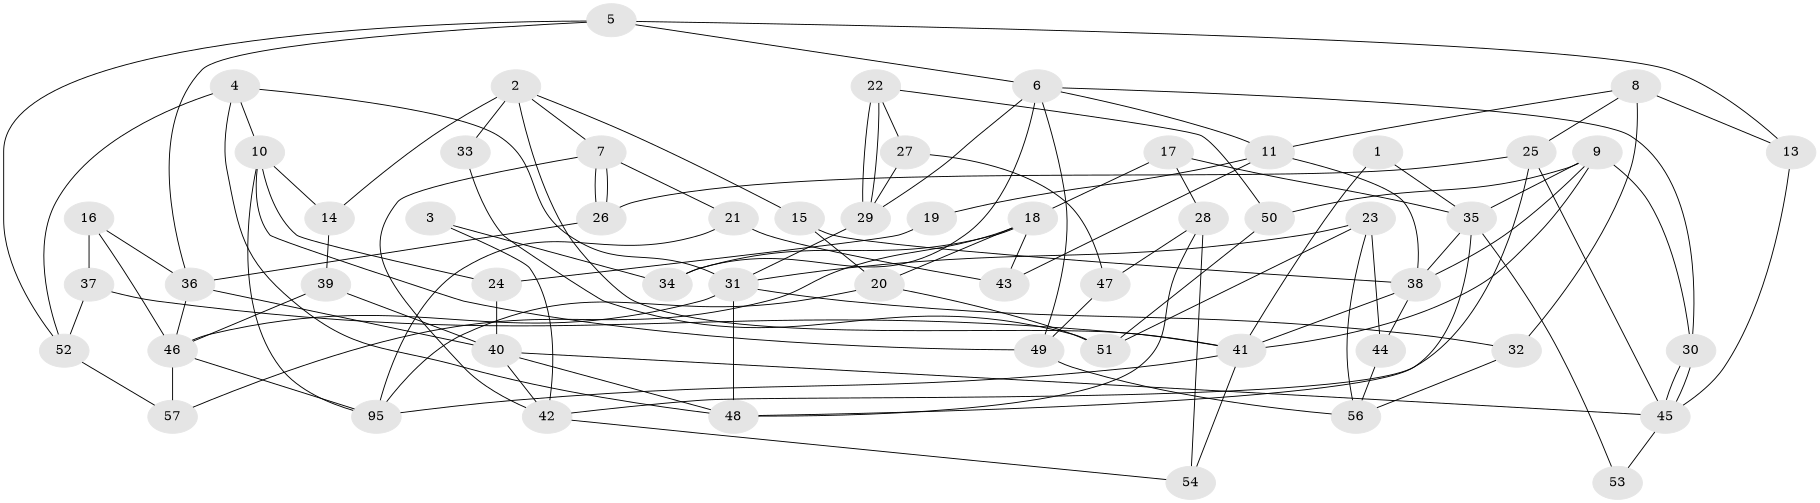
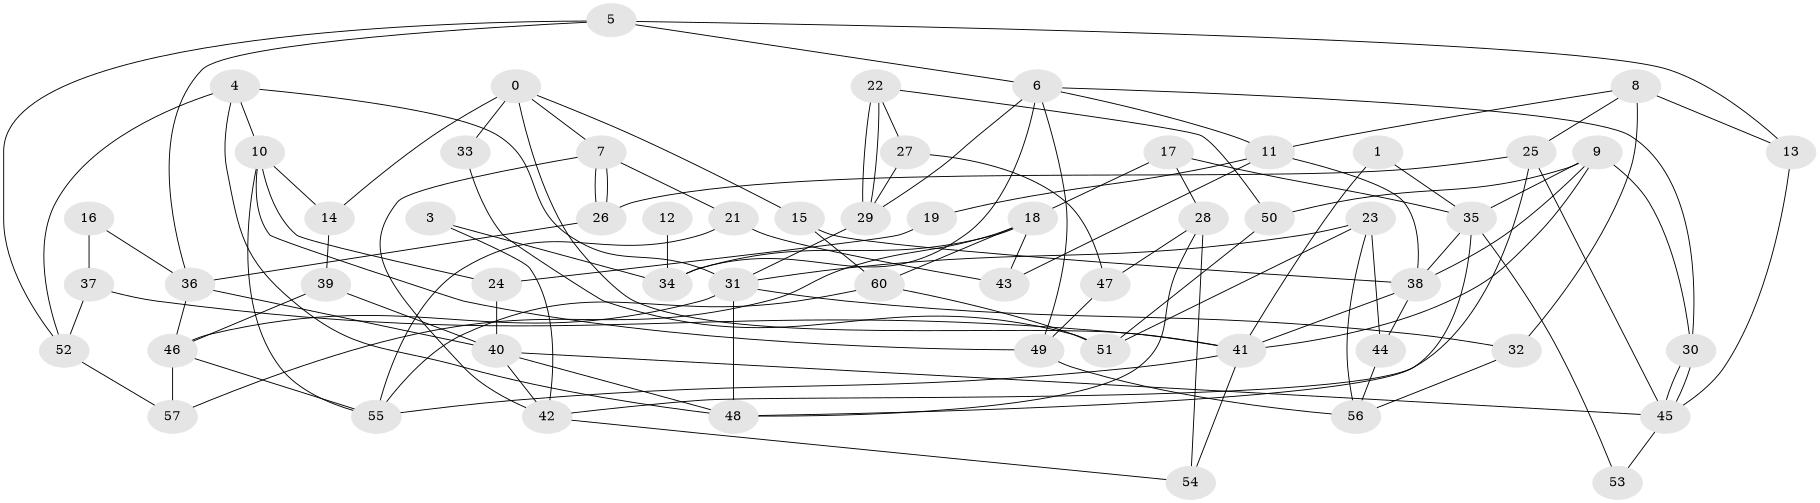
(516, 86) -> (516, 86)
none -> (667, 218)
(132, 284) -> none
(879, 285) -> (879, 285)
(376, 417) -> (376, 417)
